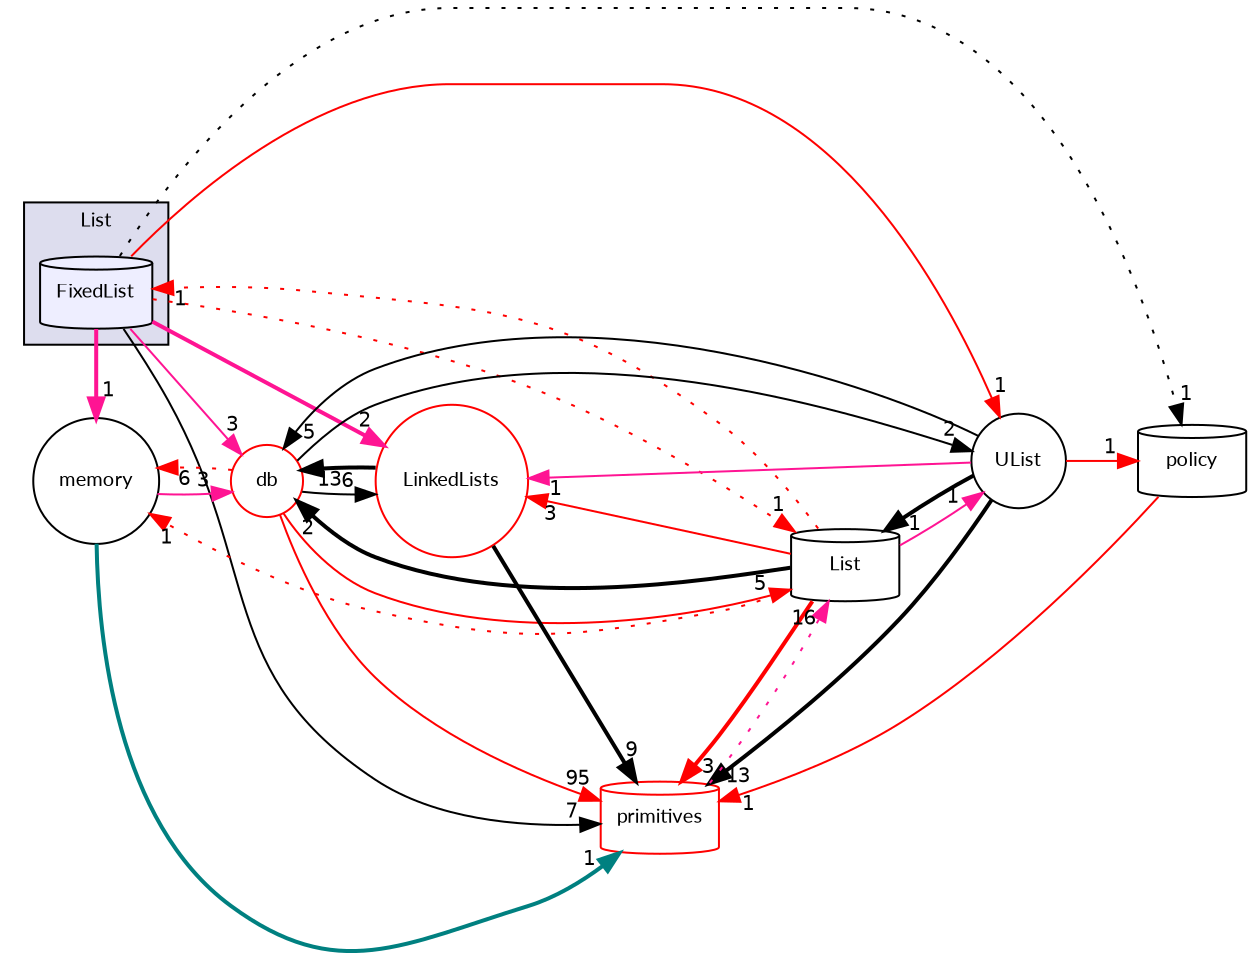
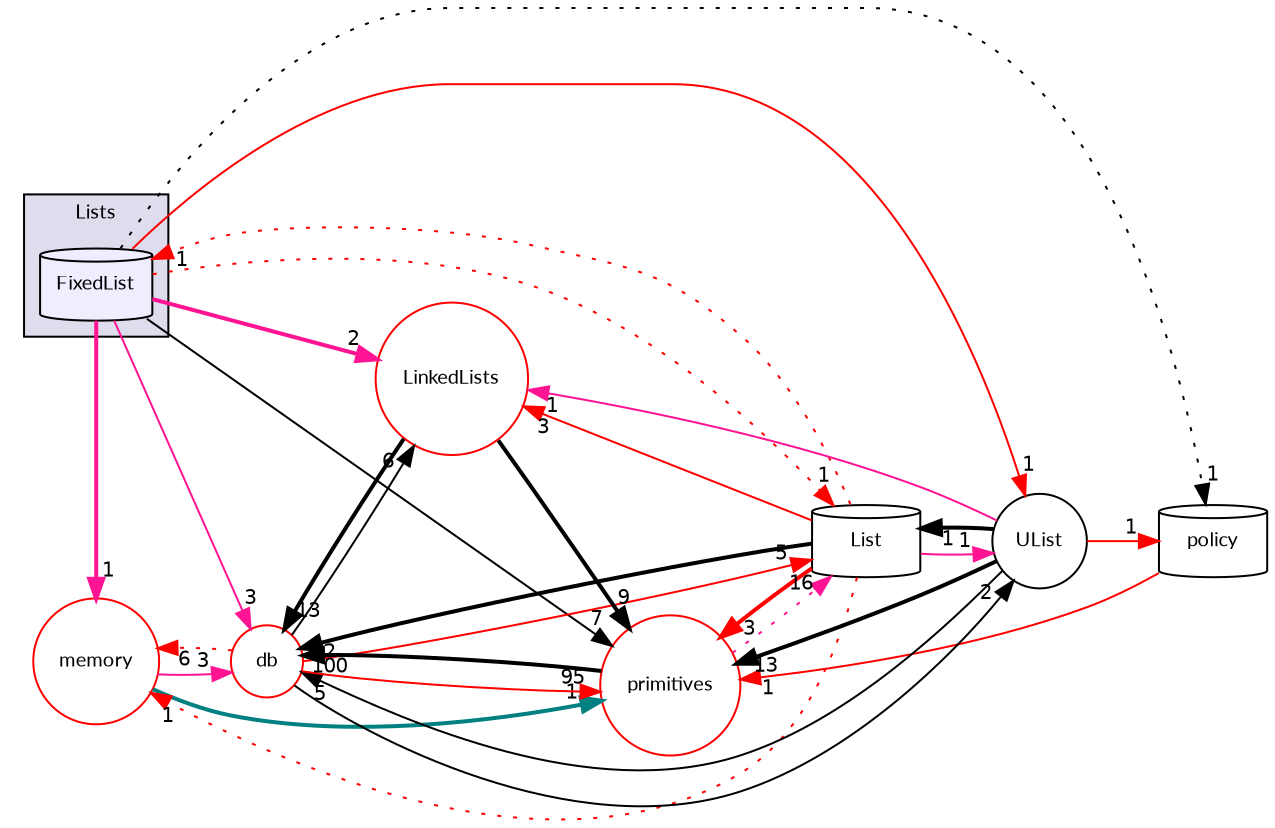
(96, 221) -> (96, 213)
(96, 481) -> (96, 661)
none -> (463, 660)
(660, 818) -> (670, 685)
